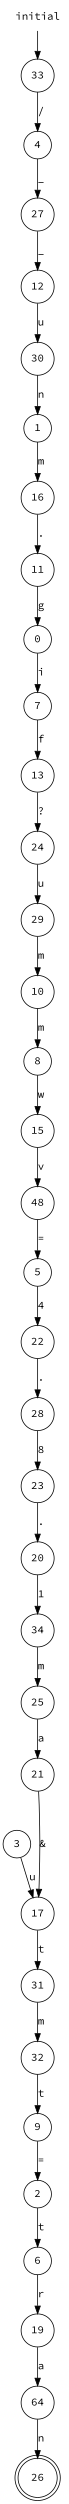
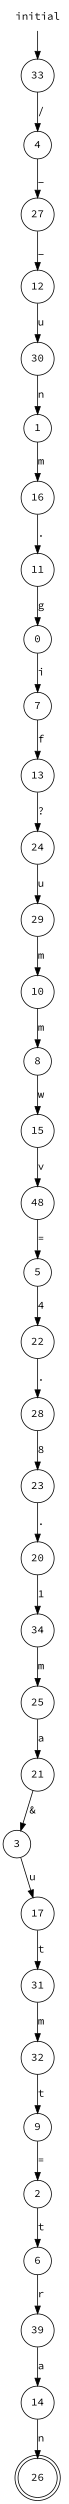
(40, 1840) -> (28, 1807)
(38, 2330) -> (38, 2330)
(38, 2403) -> (38, 2403)
